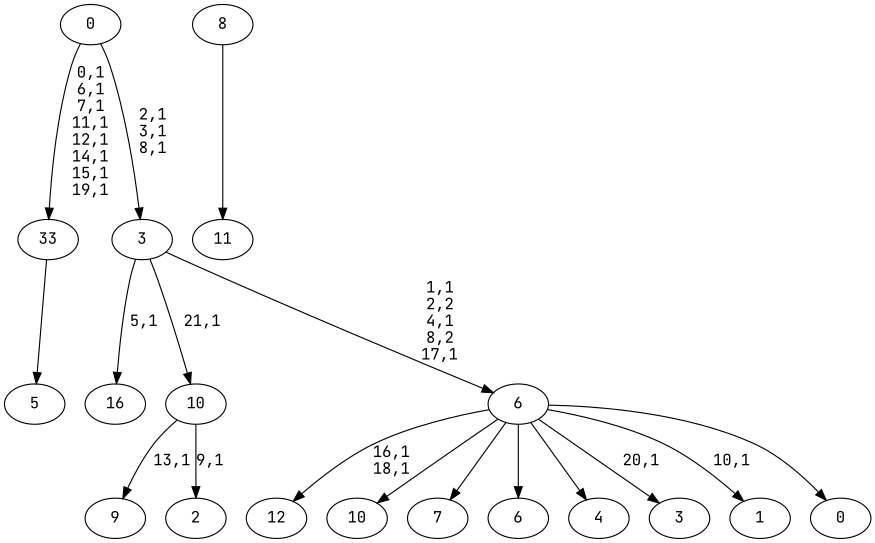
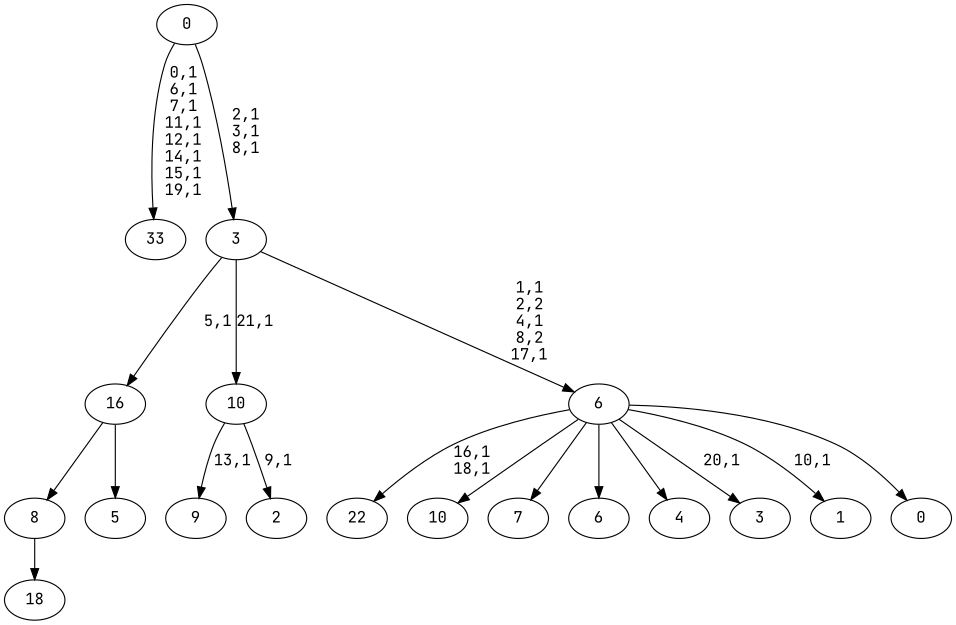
(223, 240) -> (35, 600)
(42, 316) -> (115, 456)
none -> (78, 457)
(277, 518) -> (357, 518)
